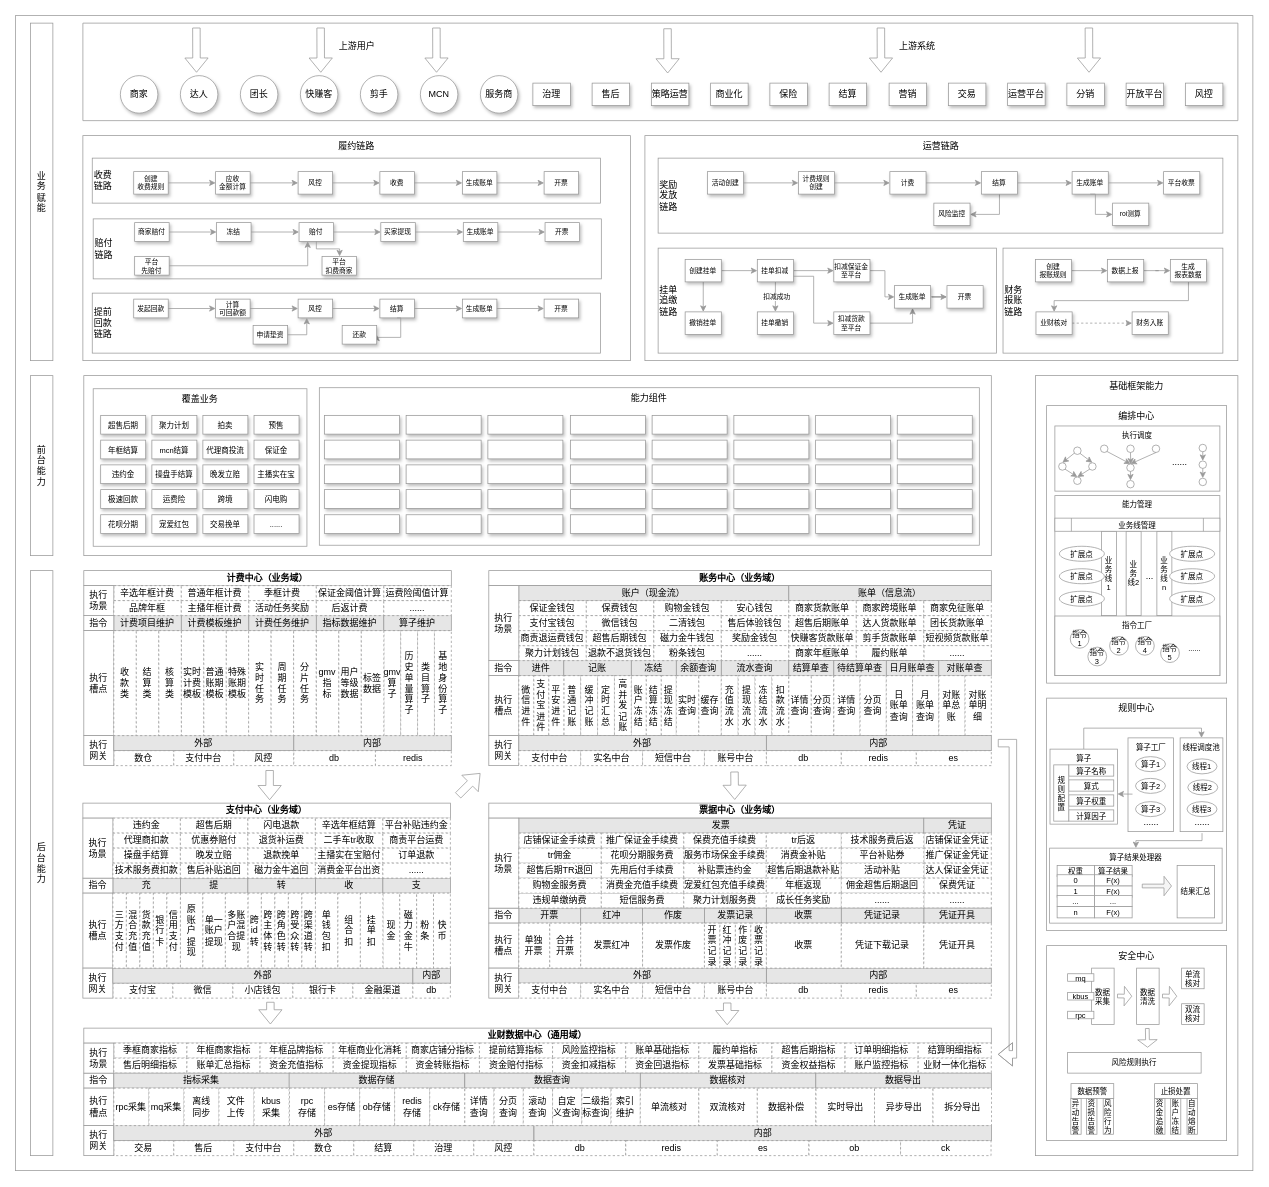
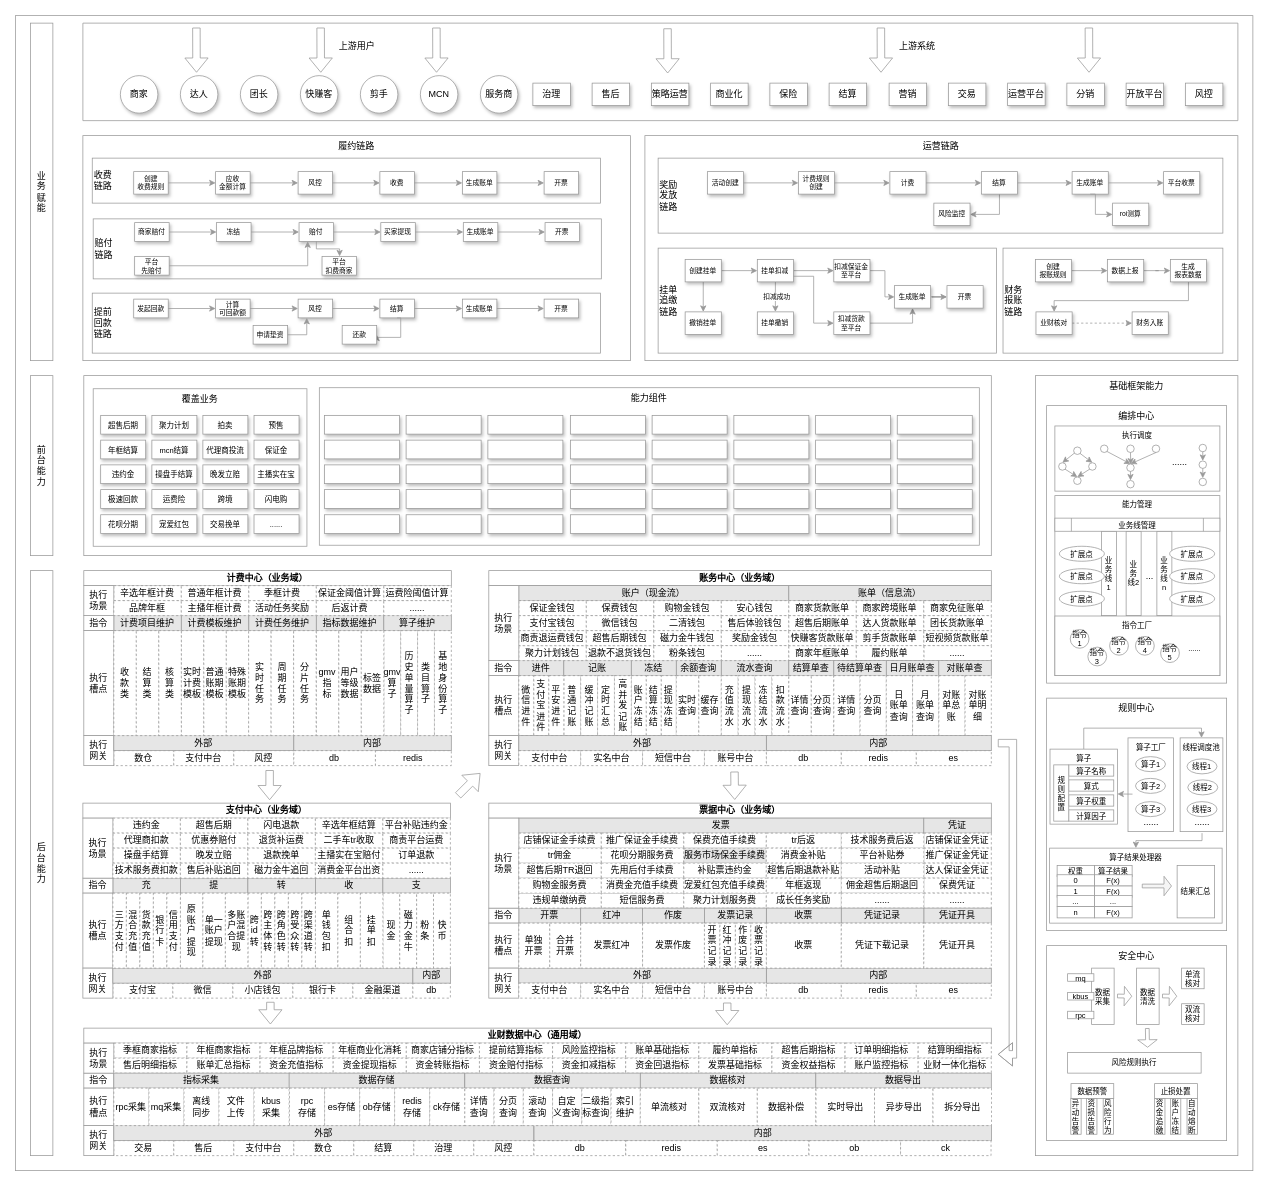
(725, 855) -> (725, 855)
